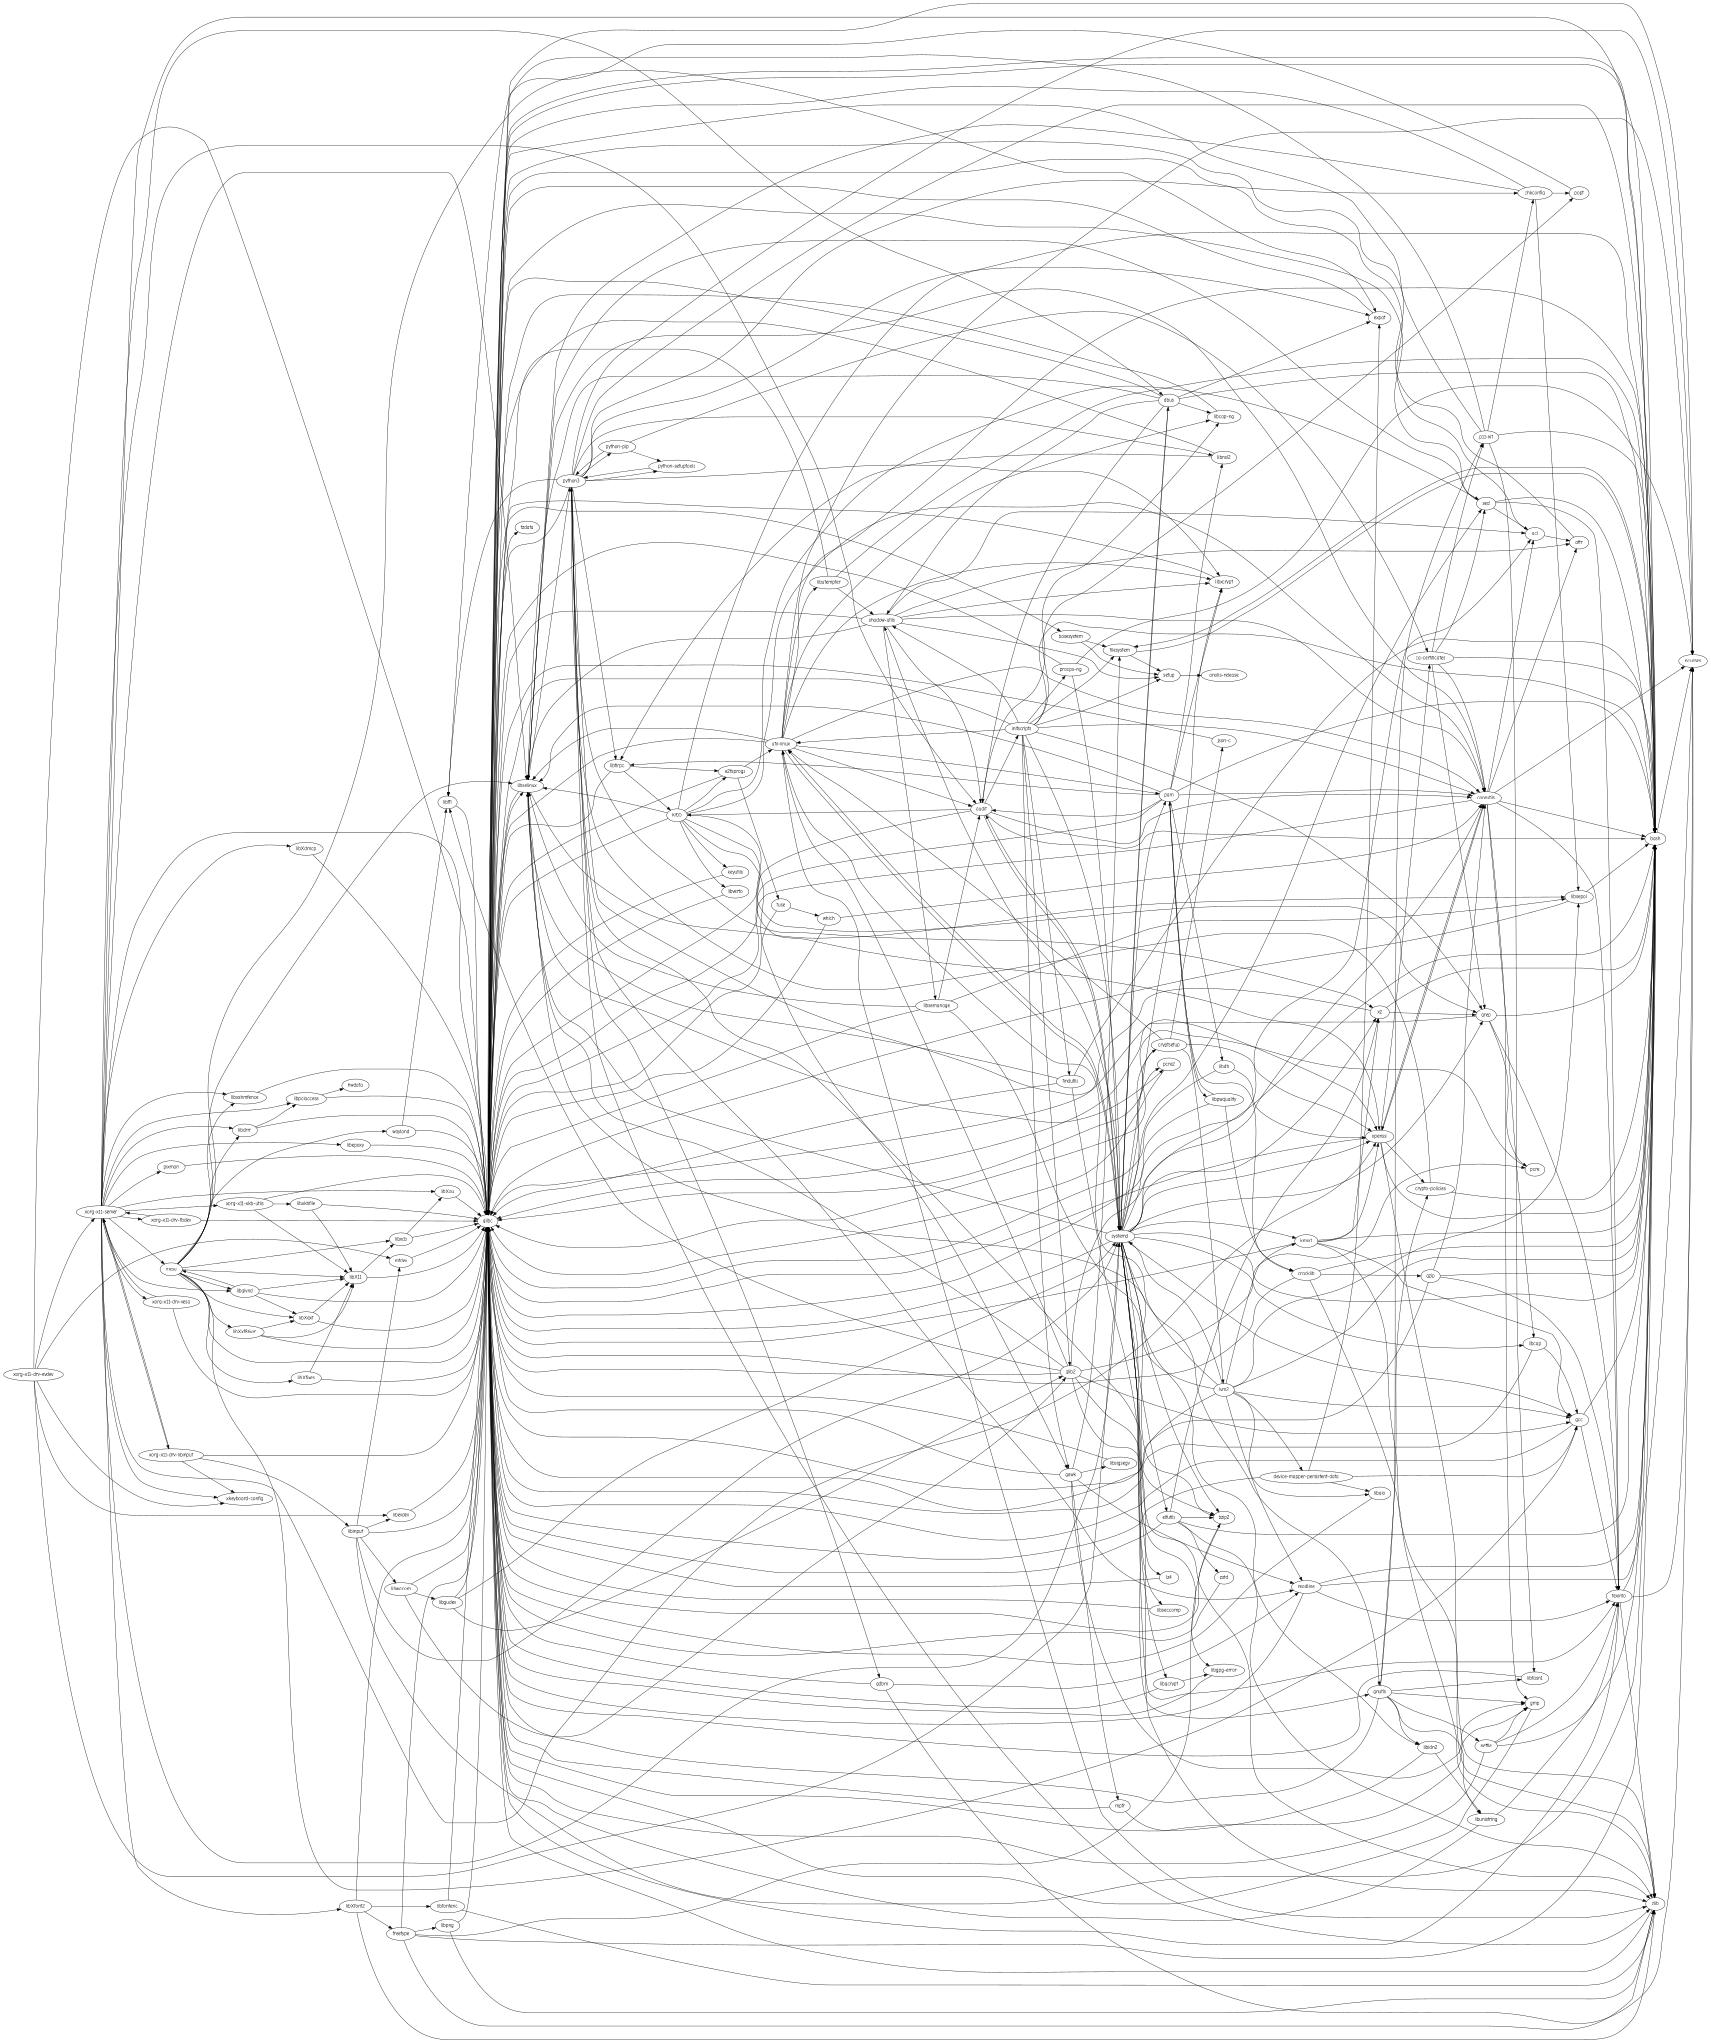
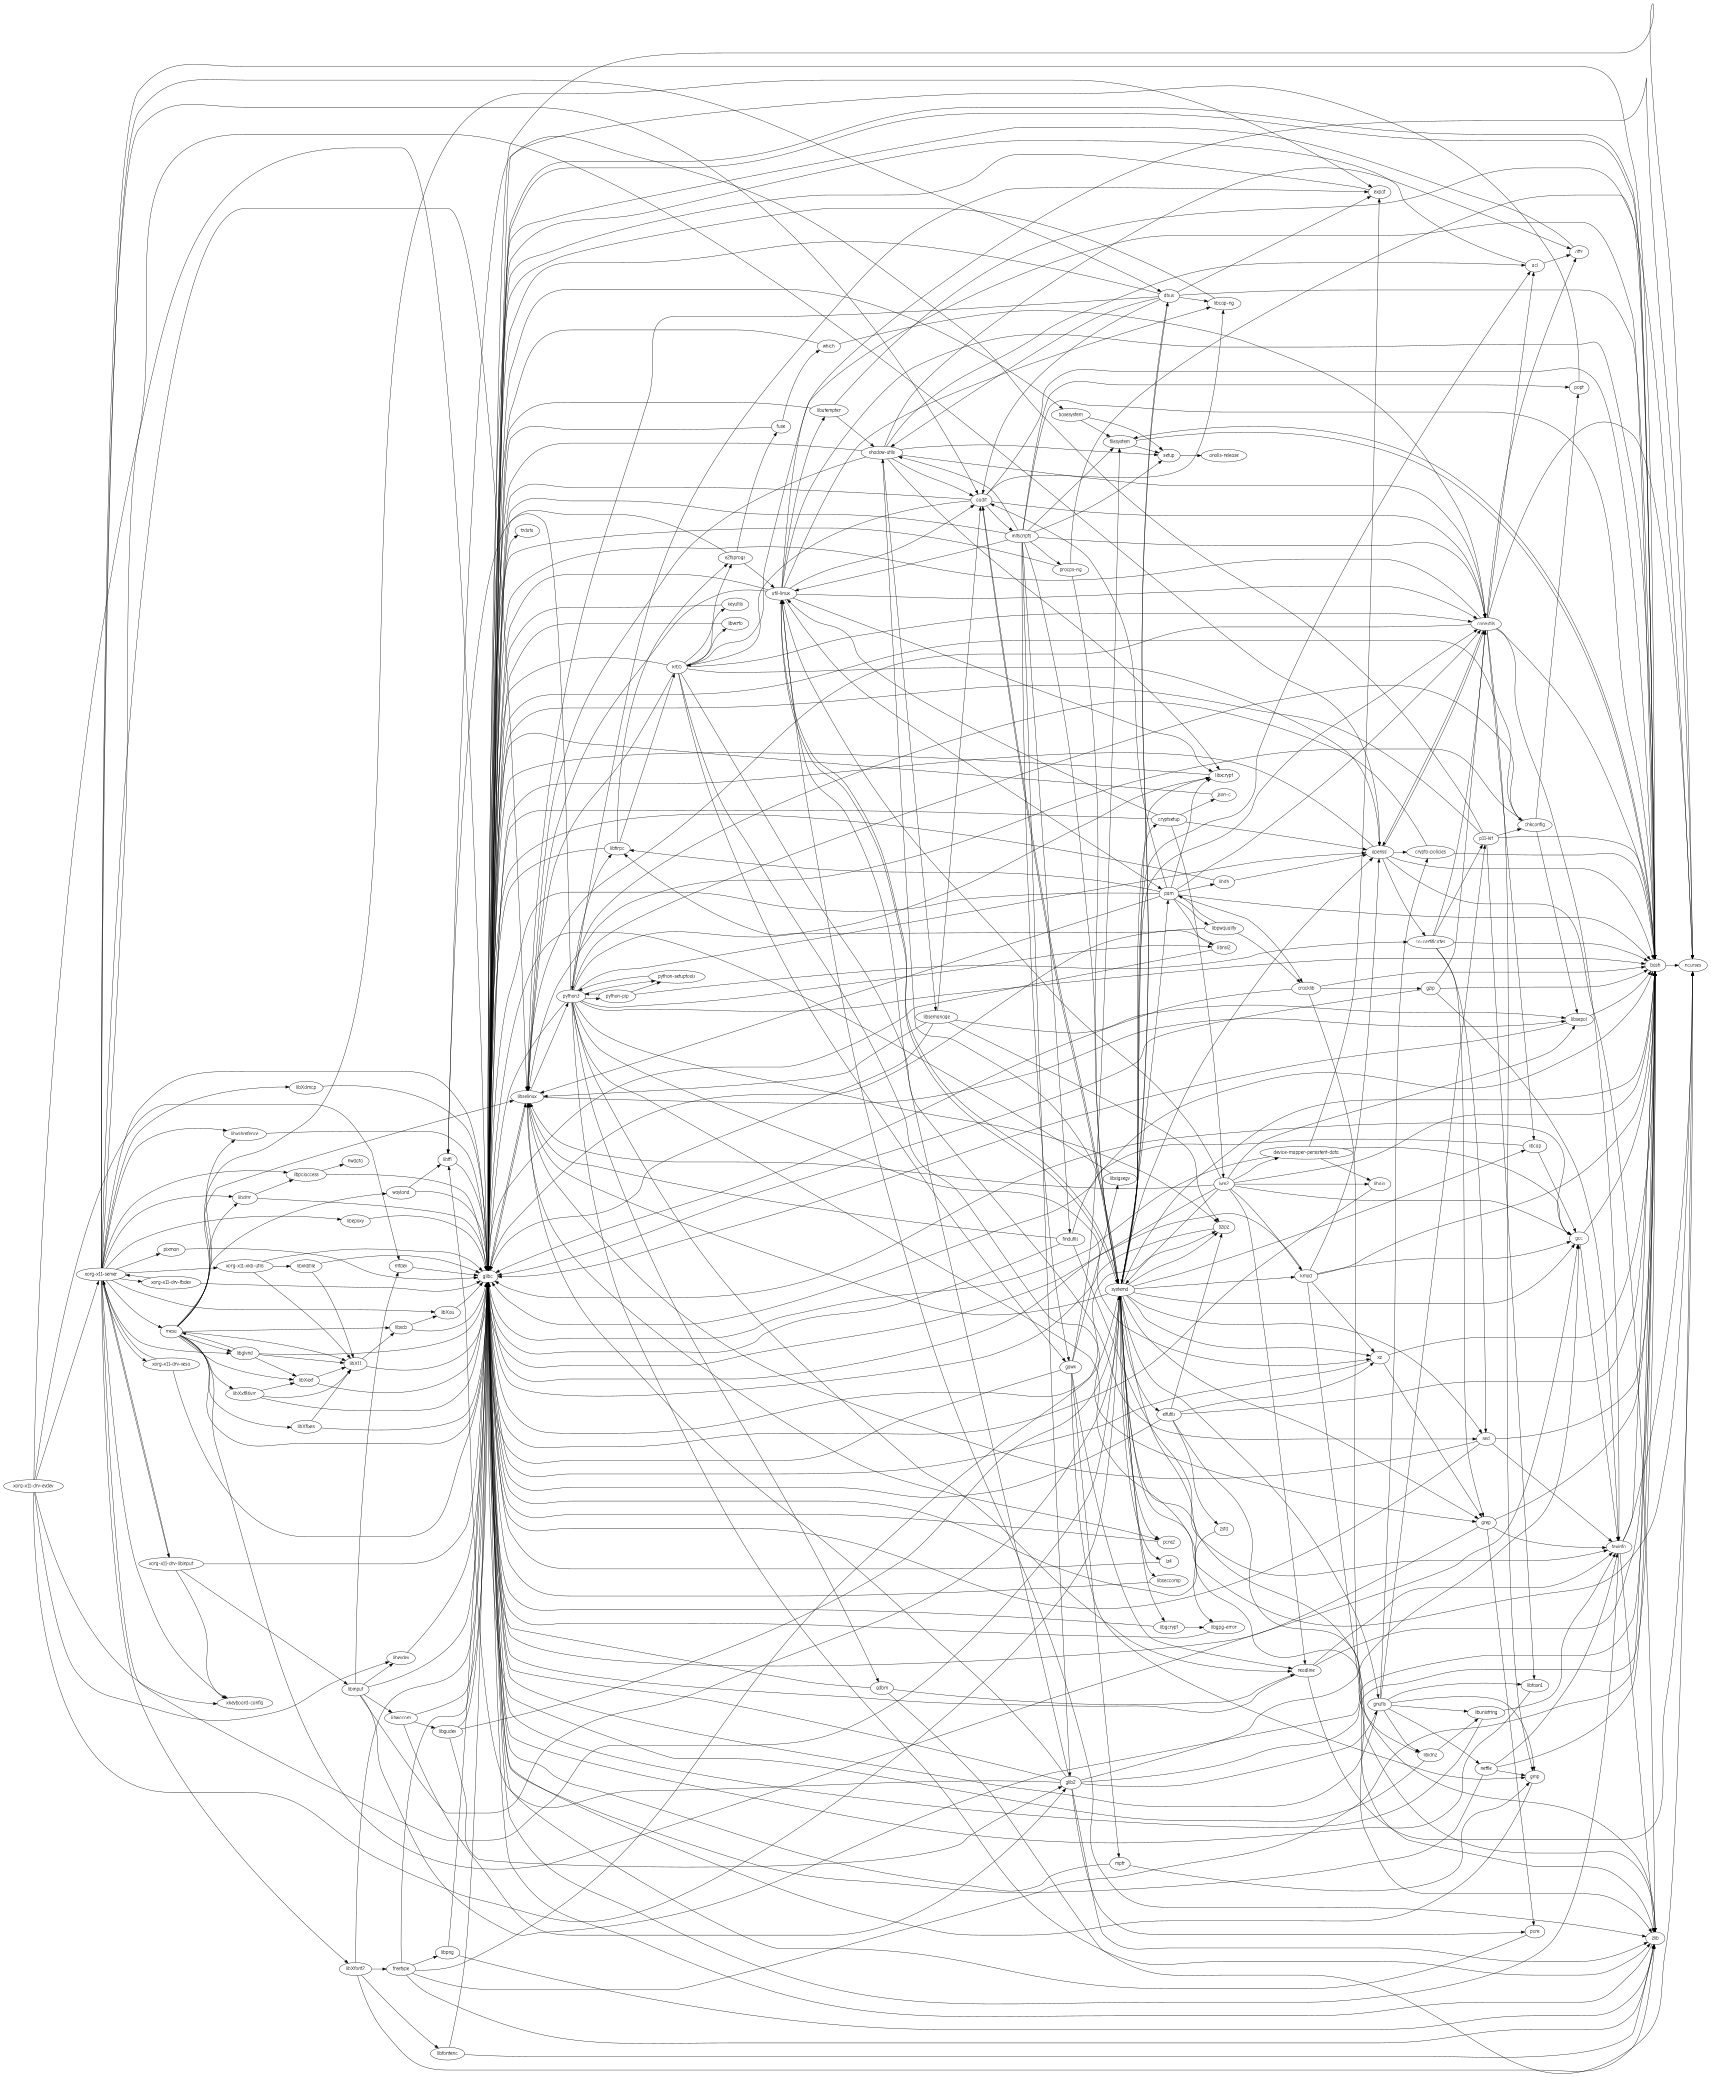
(1509, 518) -> none
(1287, 825) -> none
